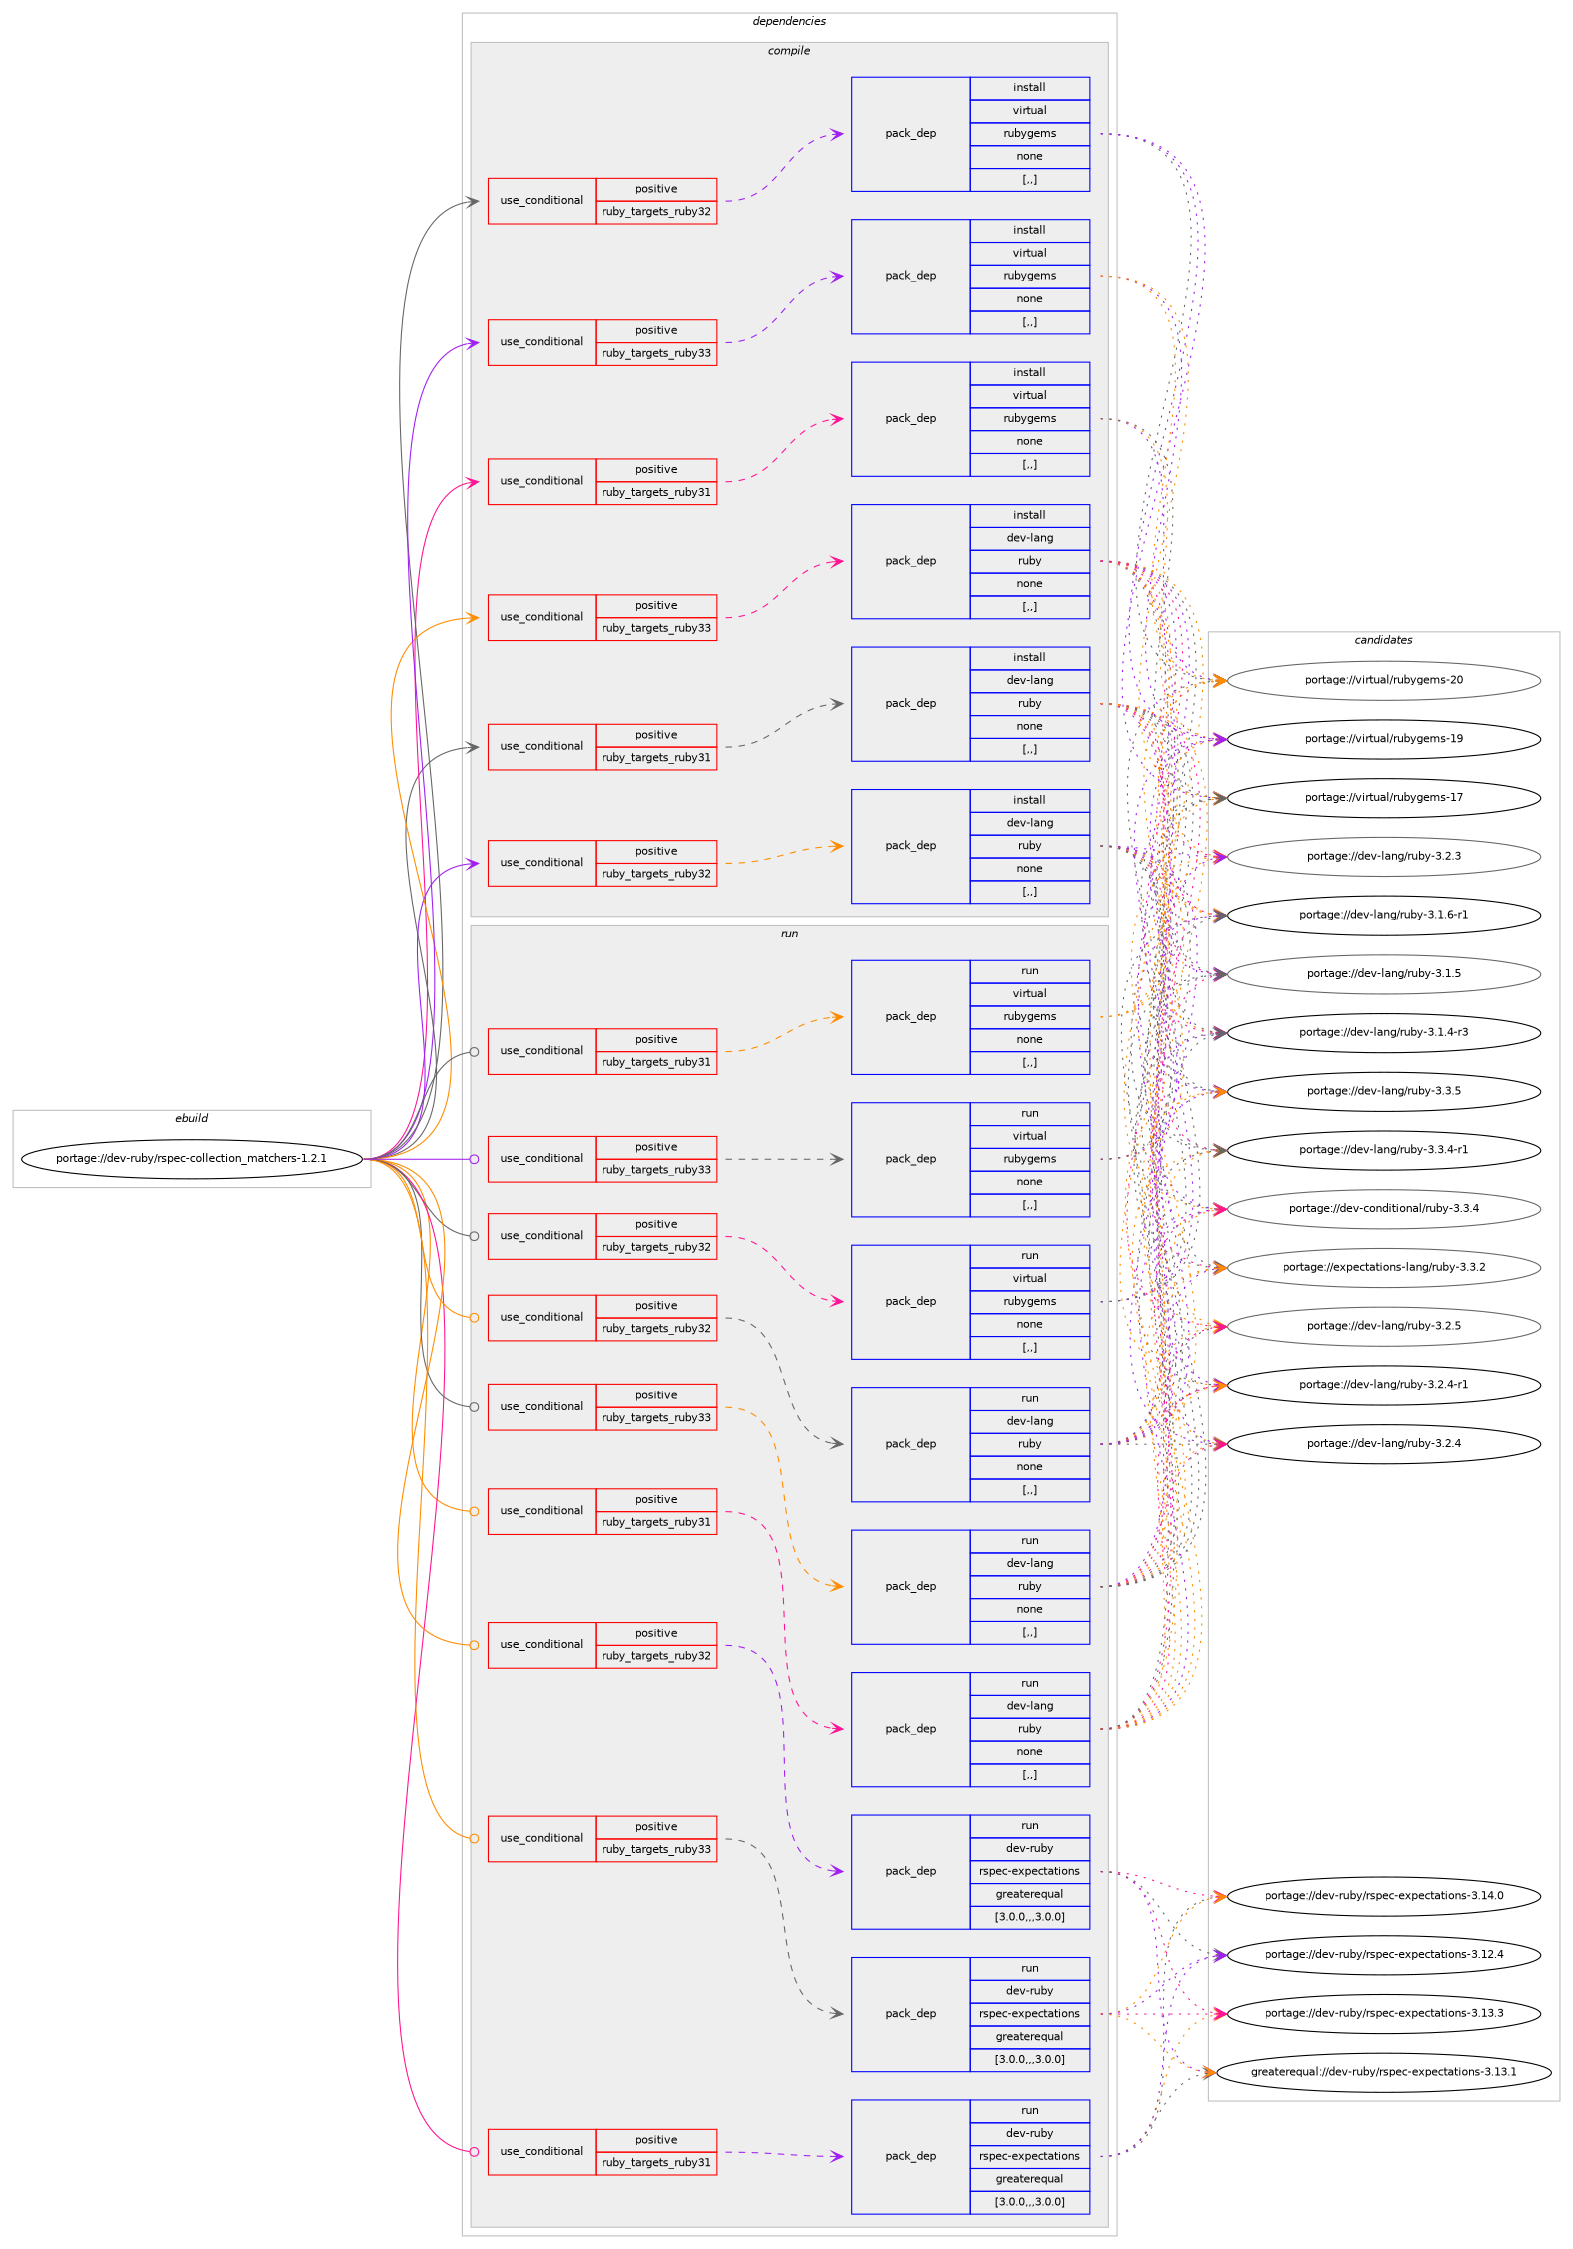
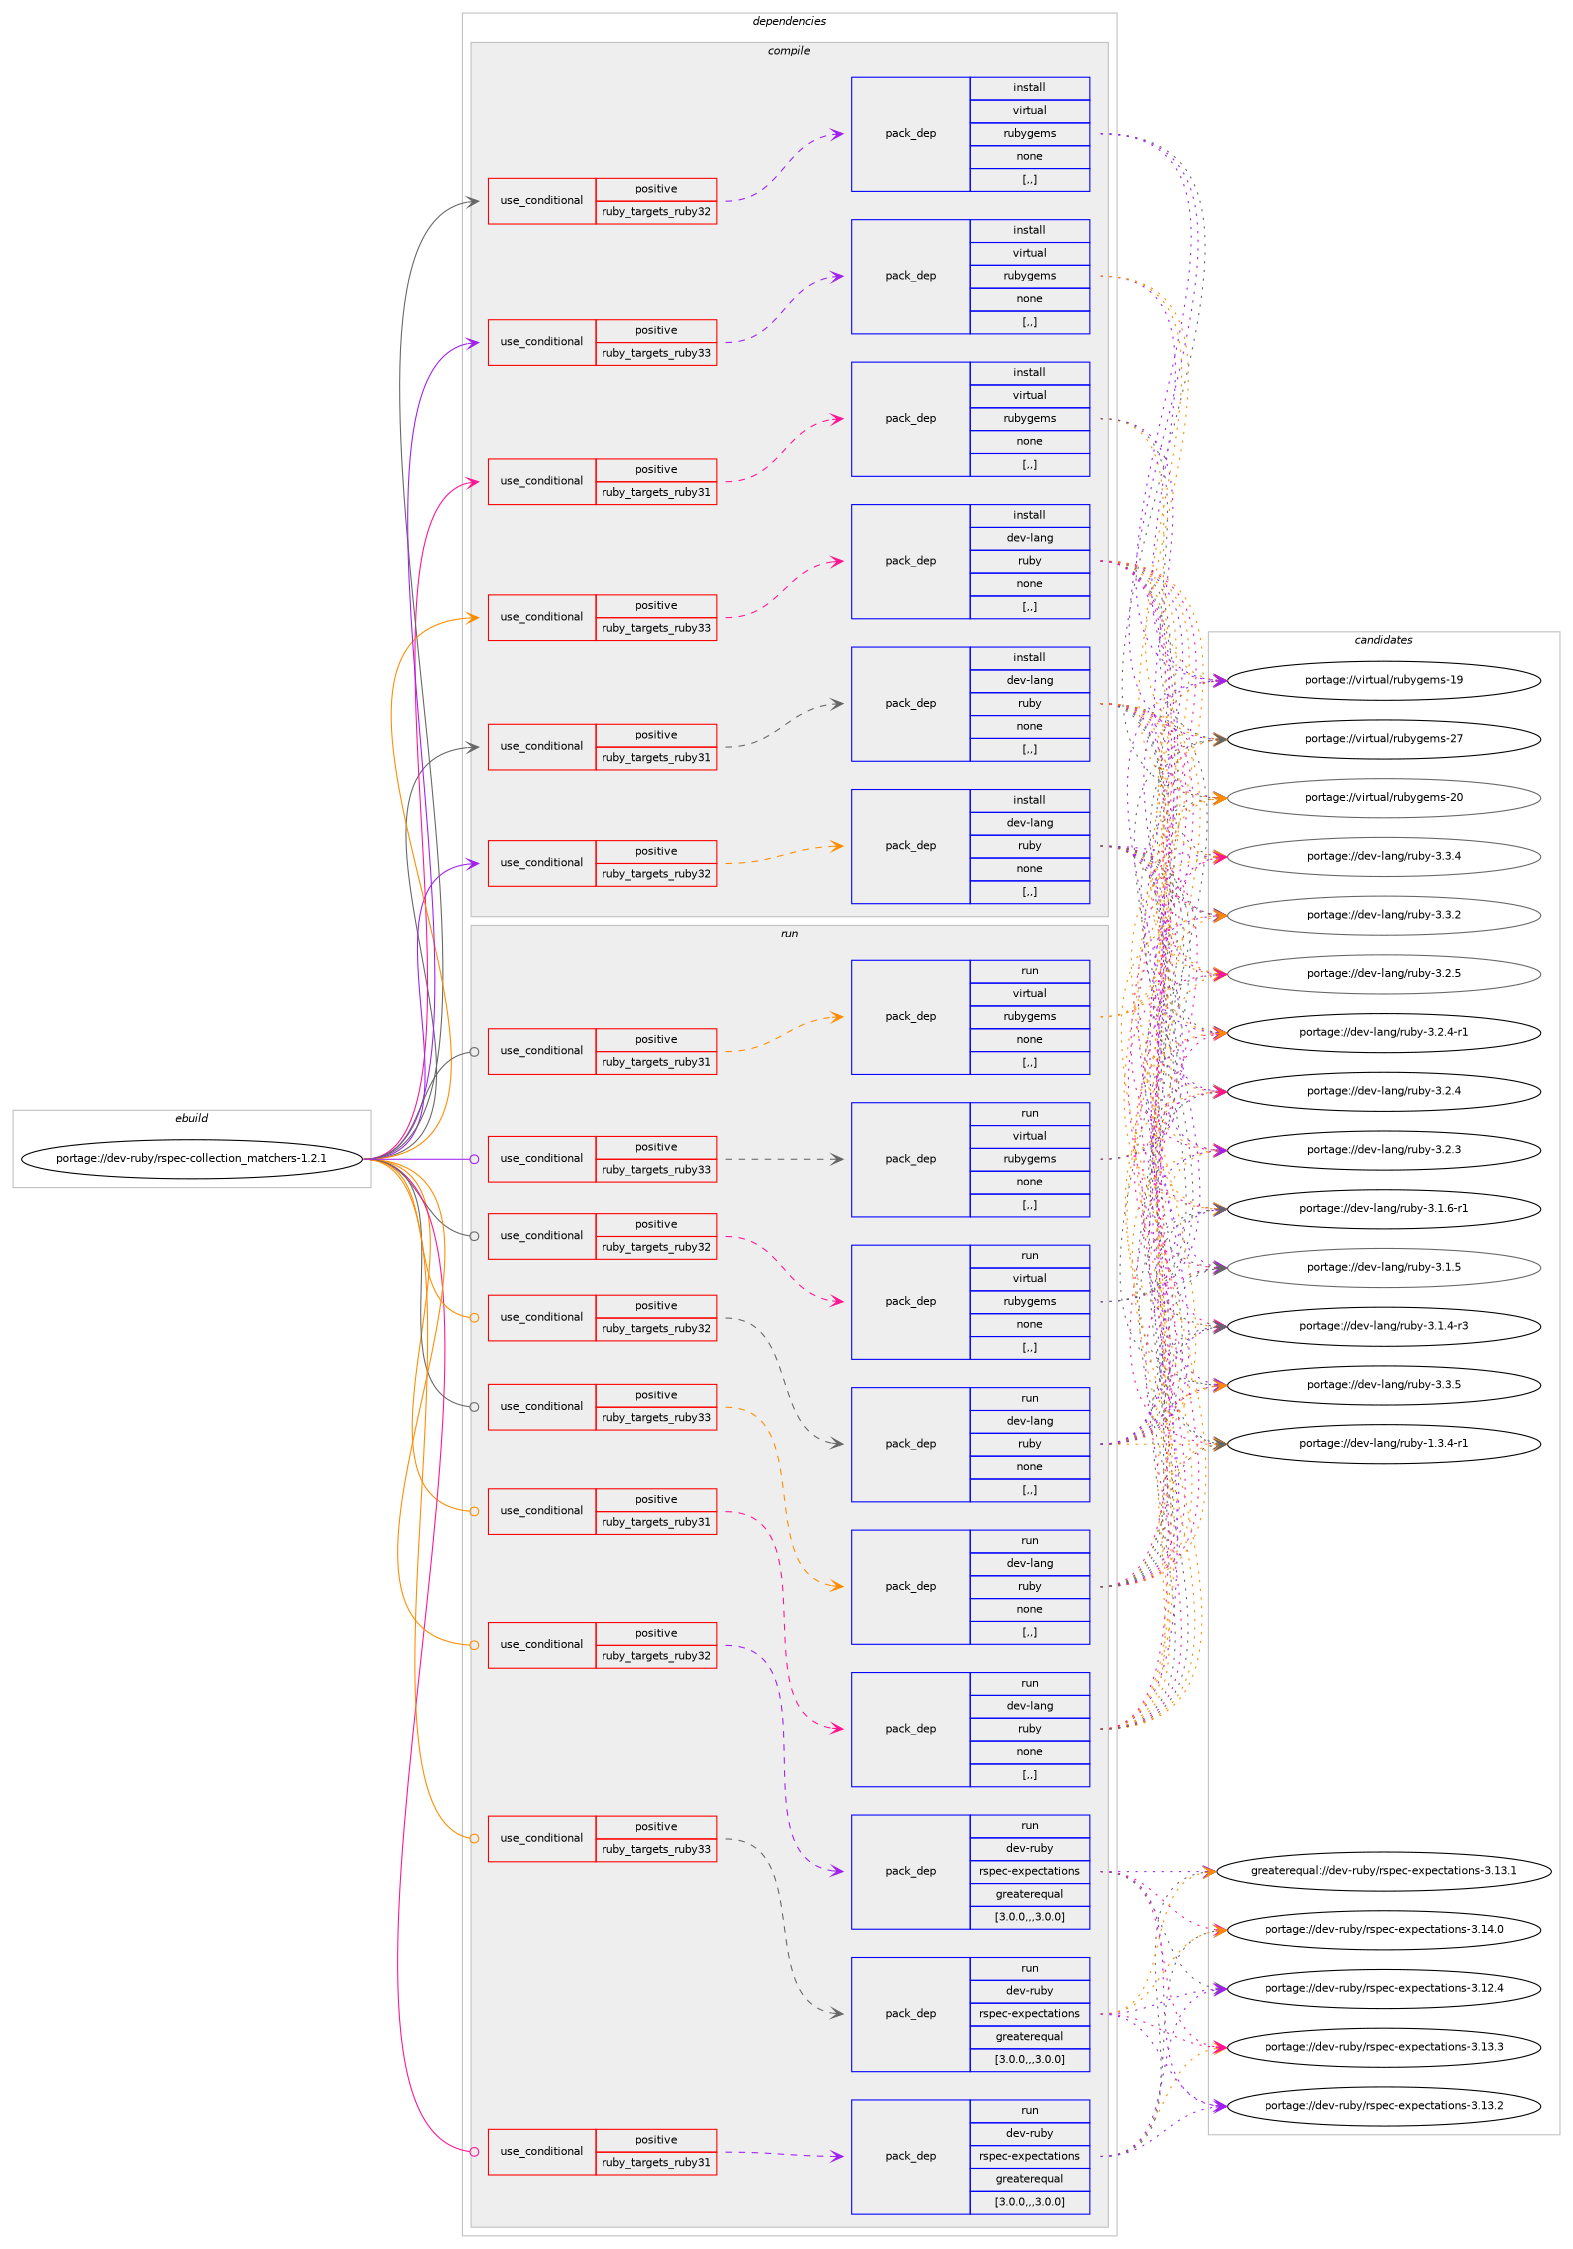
(1384, 798) -> (1384, 739)
(1384, 857) -> (1384, 1151)
(1384, 1151) -> (1384, 1444)
(1384, 1209) -> (1384, 857)
(1384, 1268) -> (1384, 916)
none -> (1384, 2106)
